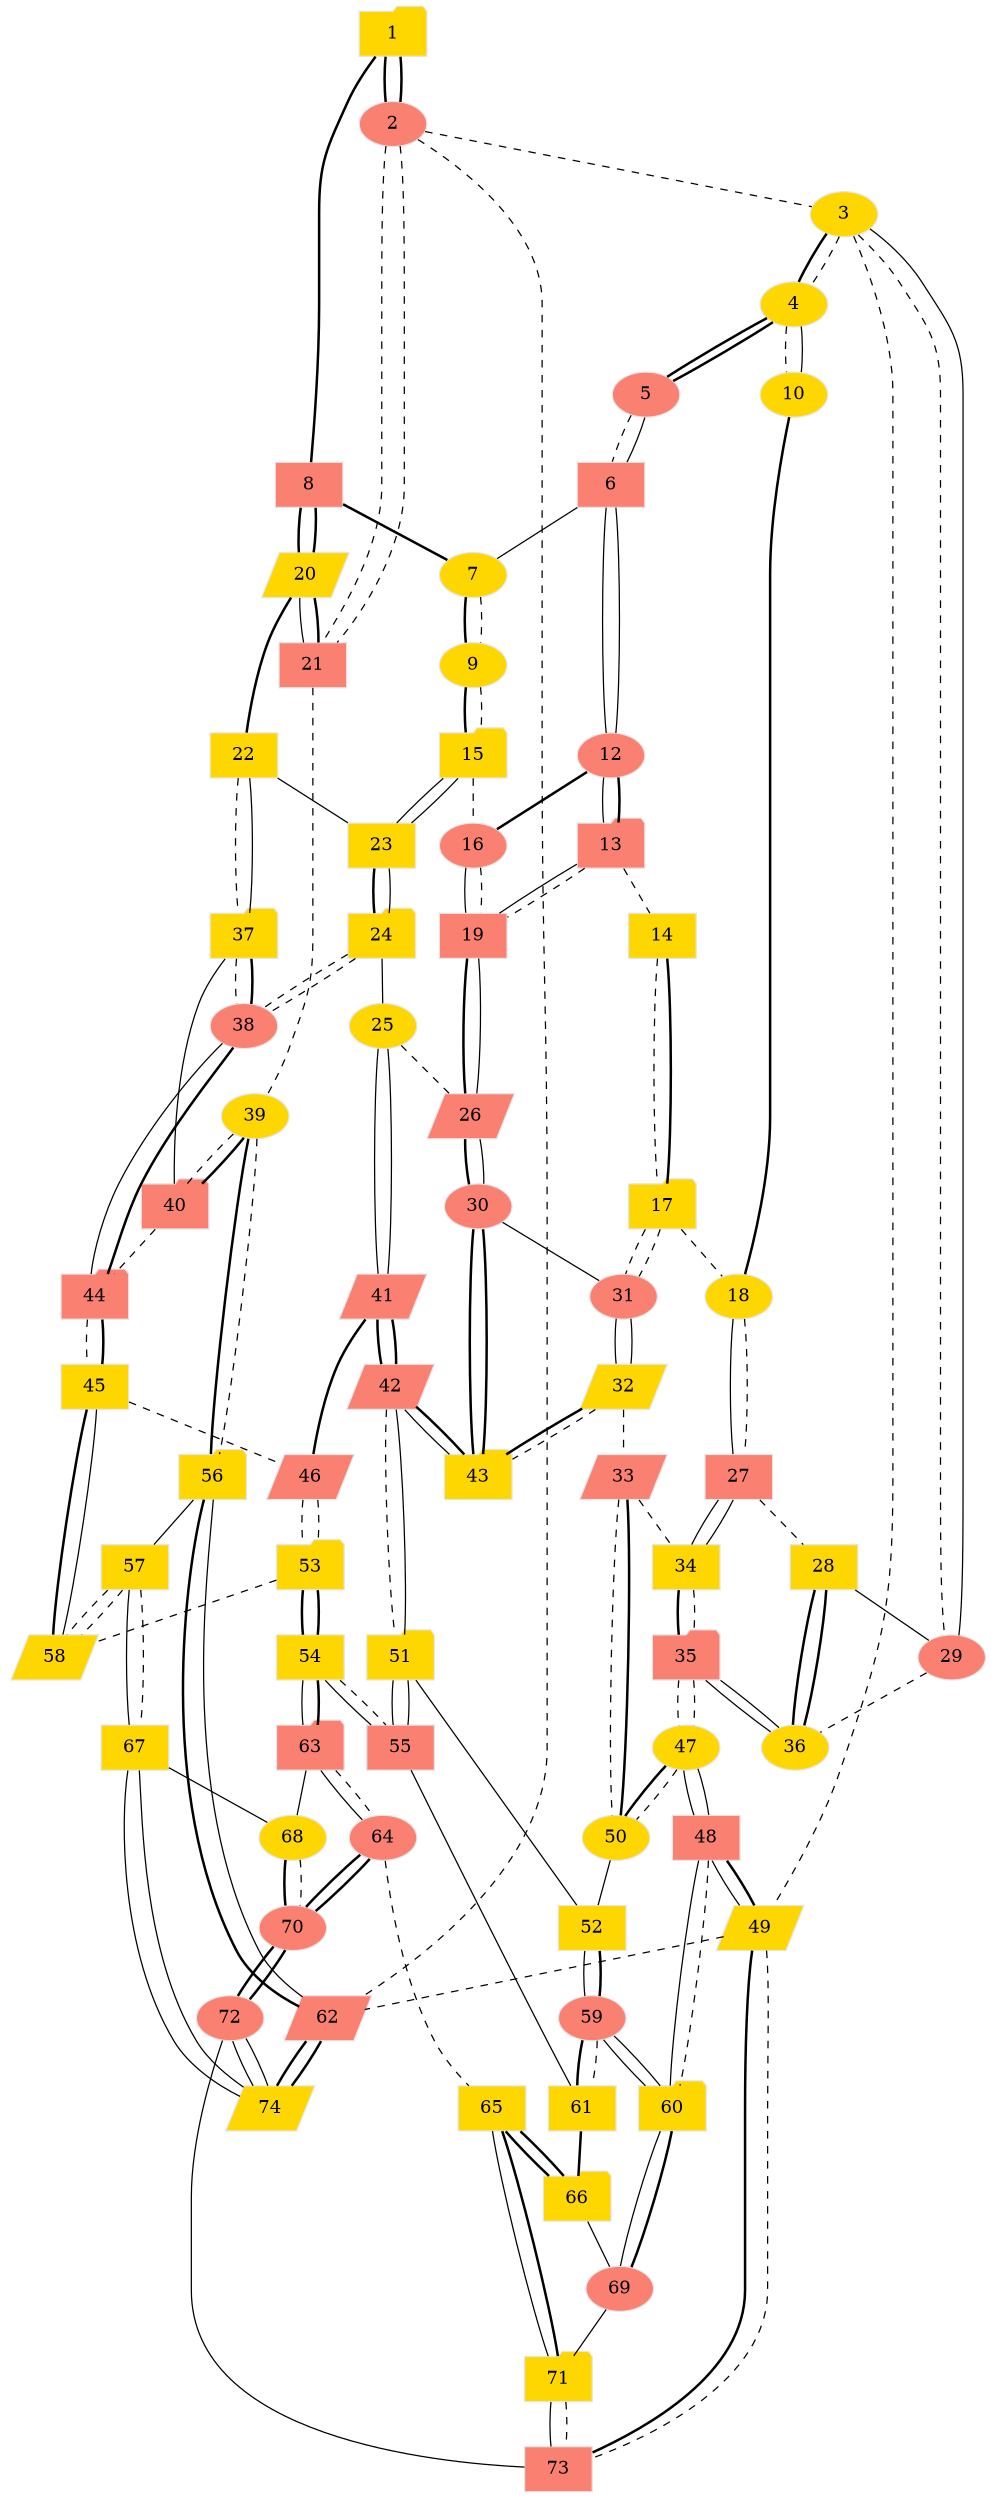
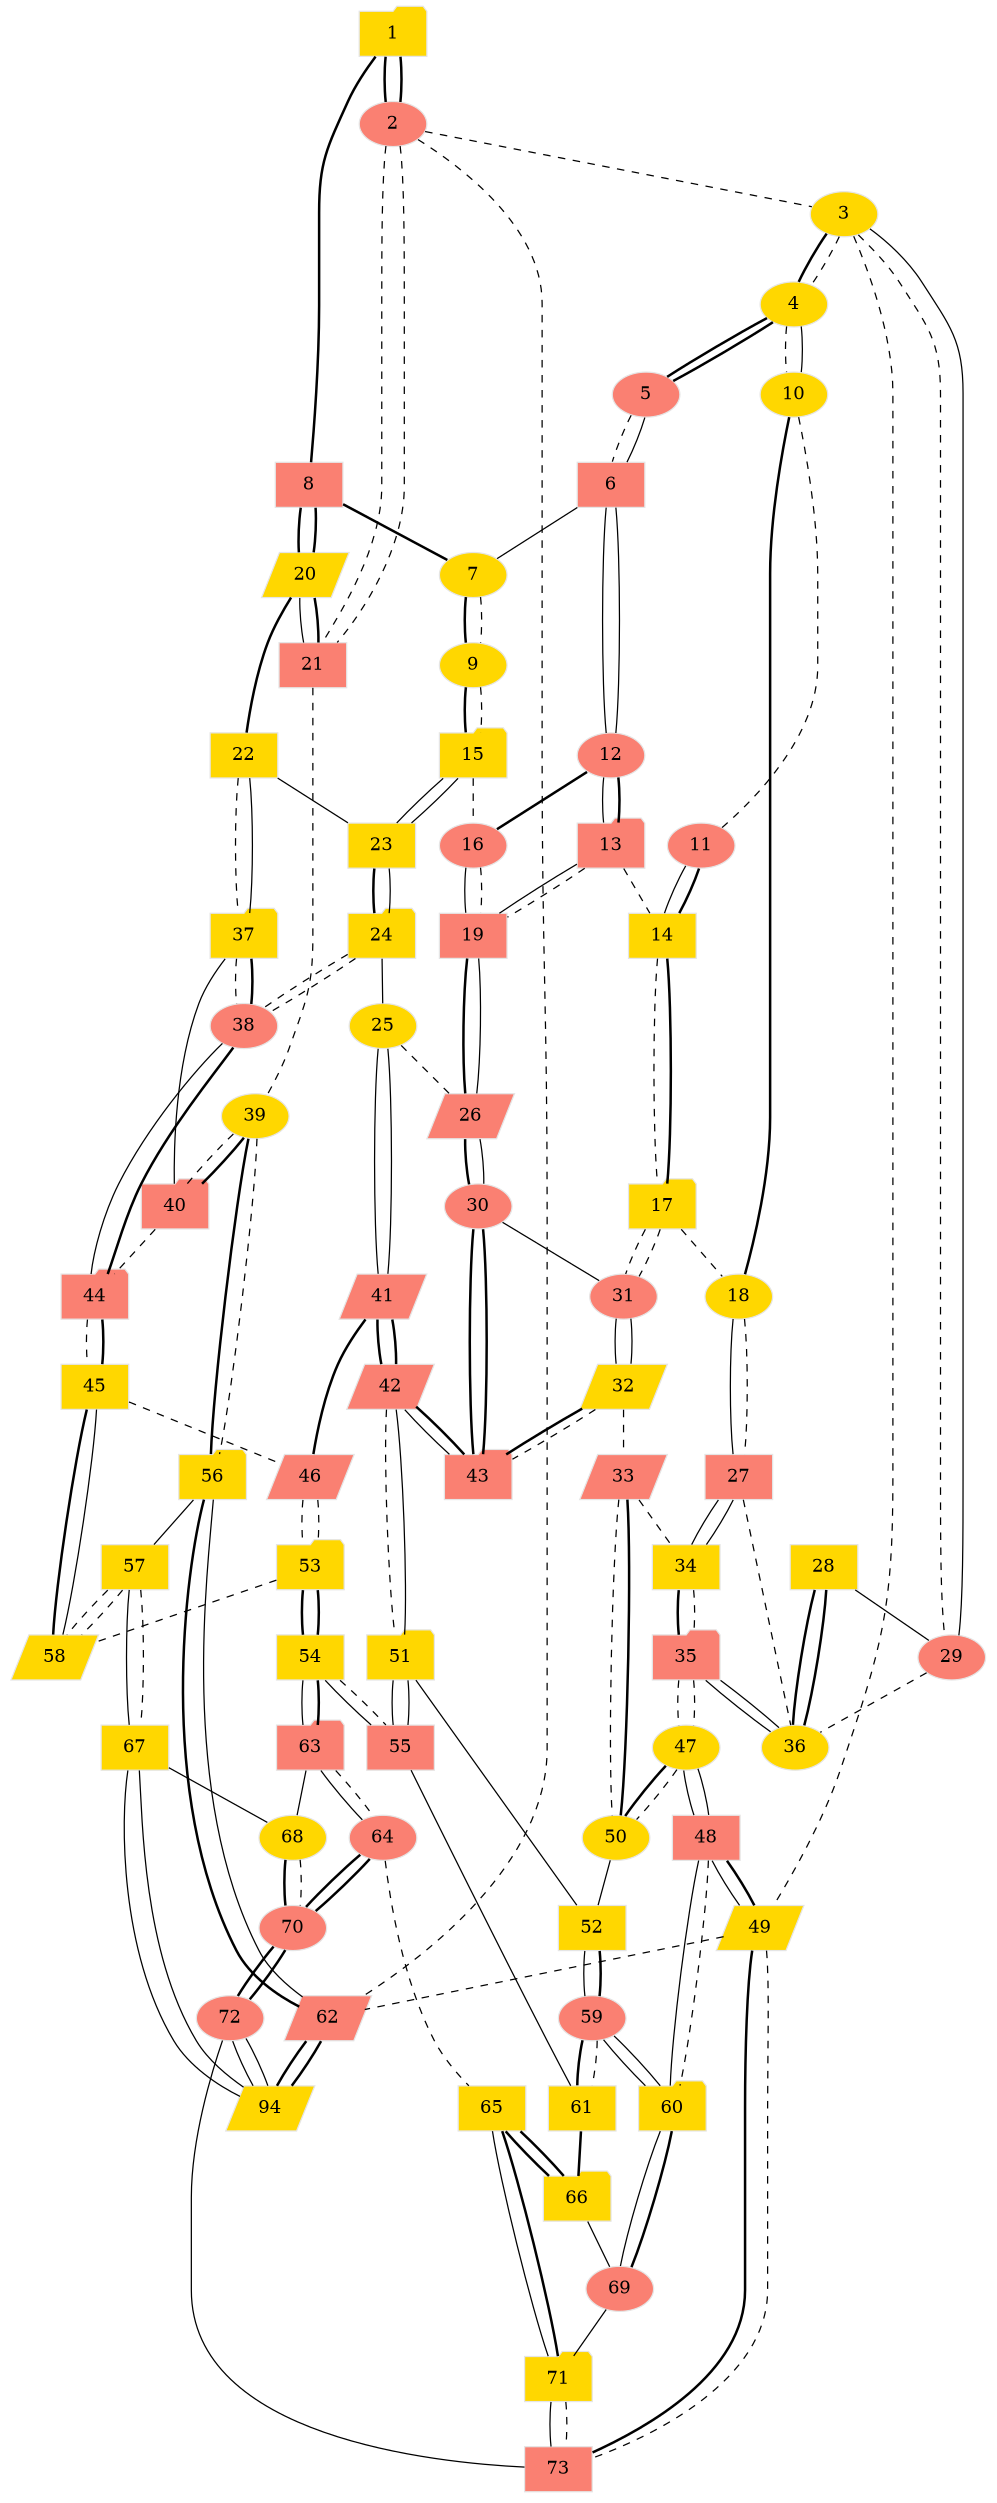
none -> (701, 846)
(478, 1477) -> (478, 1477)
(782, 1522) -> (767, 1612)
(270, 2108) -> (270, 2108)
